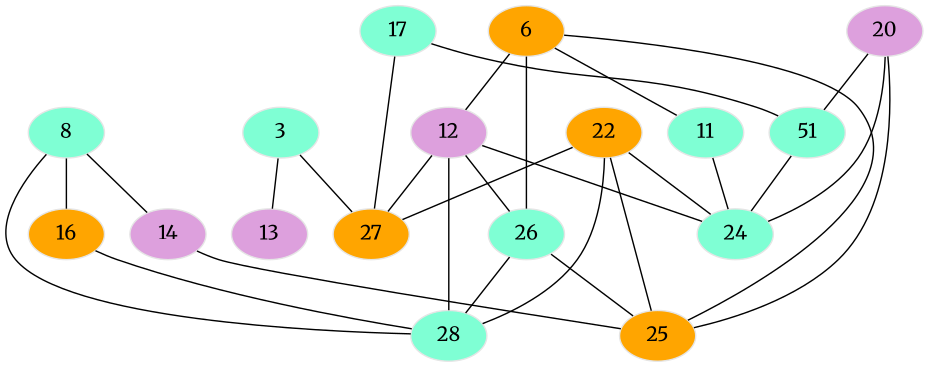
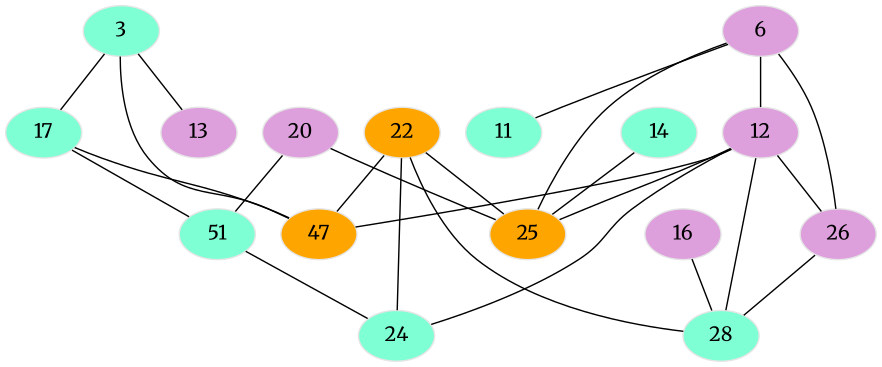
(526, 31) -> (761, 31)
none -> (83, 82)
(66, 133) -> none
(856, 160) -> none
(720, 184) -> none
(66, 234) -> (683, 234)
(168, 234) -> (659, 133)
(371, 234) -> (319, 234)
(526, 234) -> (838, 234)
(592, 285) -> (645, 185)
